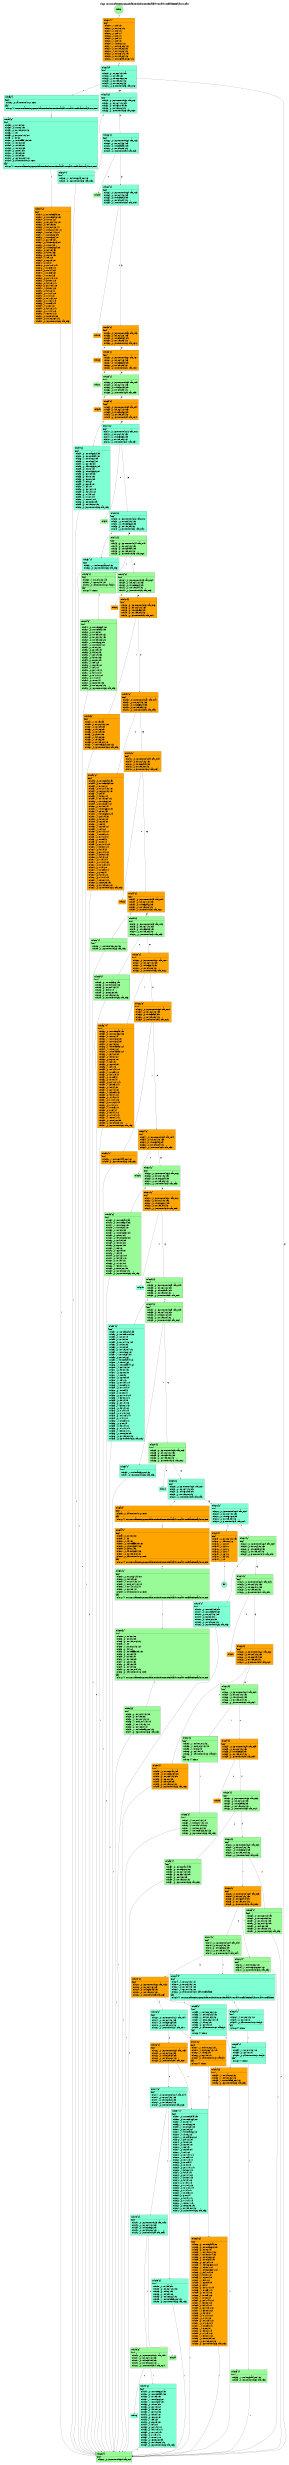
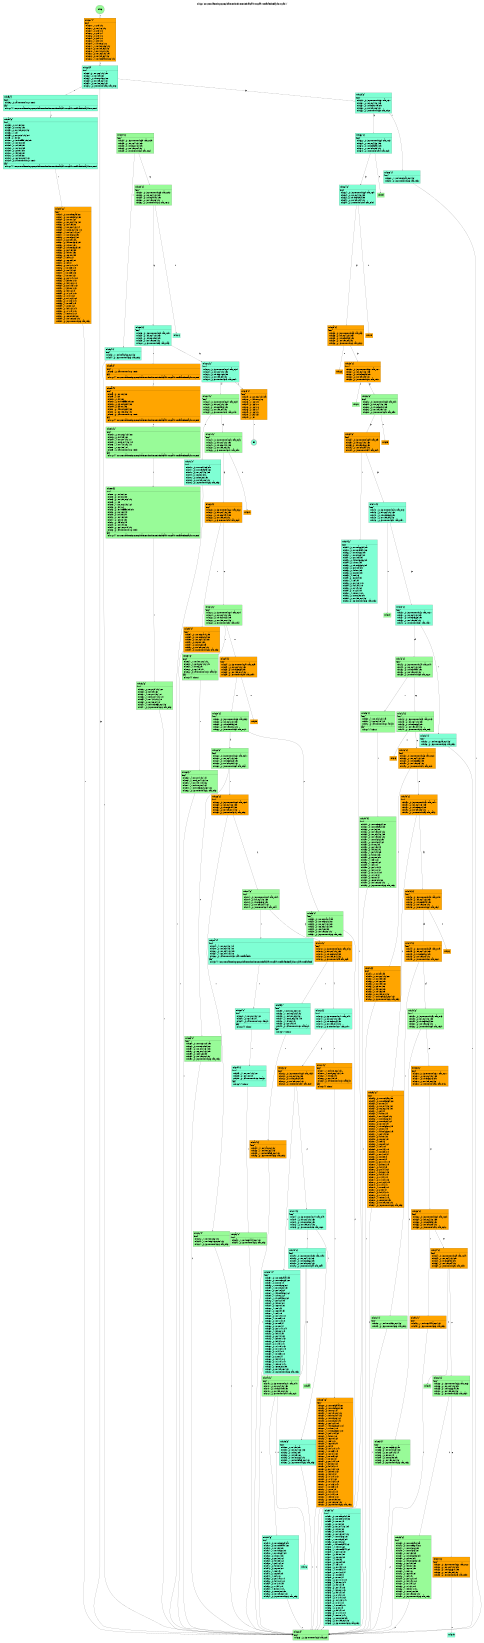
(116, 1076) -> none
(164, 1288) -> none
